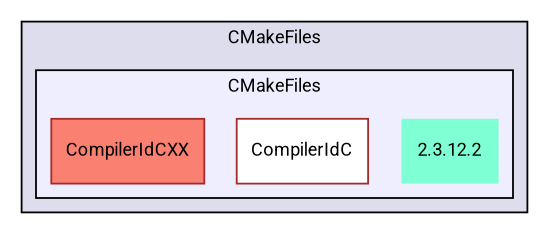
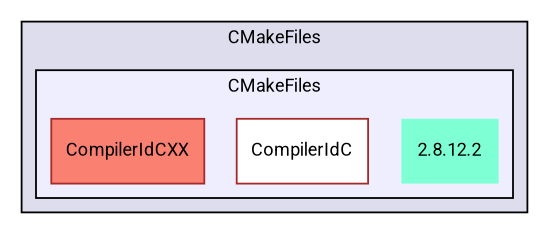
(450, 151) -> (450, 151)
